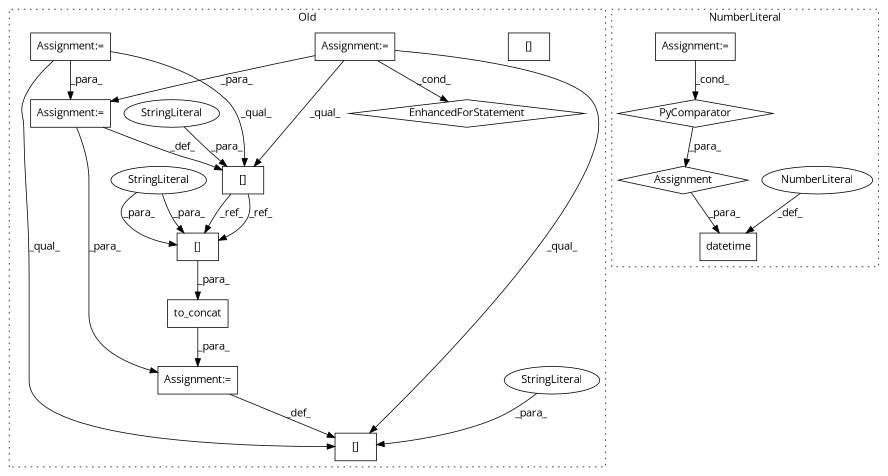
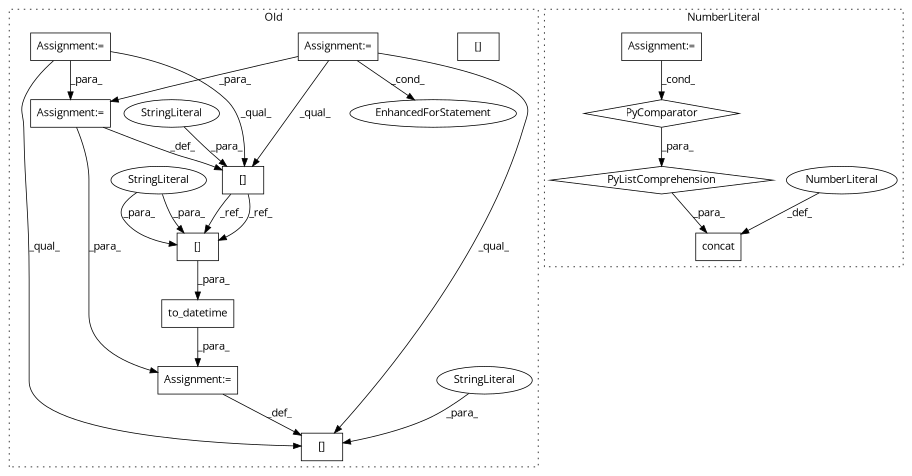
(467, 113) -> (433, 113)
(683, 180) -> (662, 180)
(728, 247) -> (718, 247)
(198, 314) -> (198, 314)
